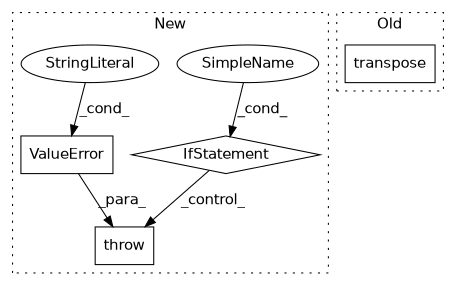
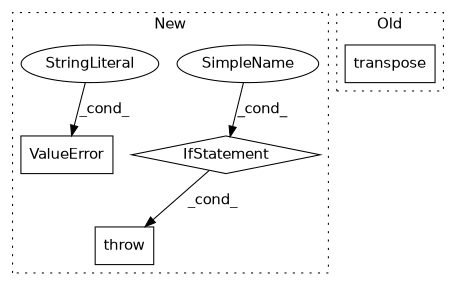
(93, 196) -> none
(213, 200) -> (213, 200)
